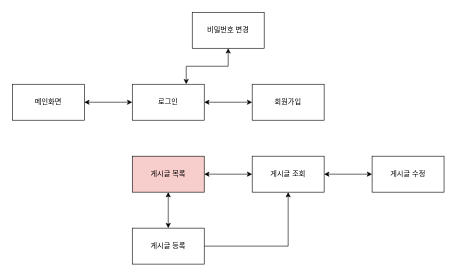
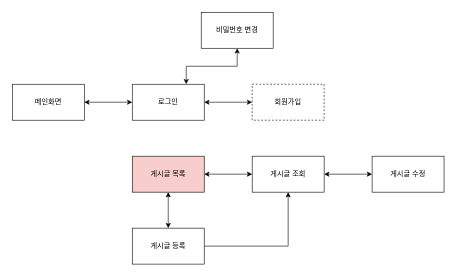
(228, 30) -> (237, 30)
(288, 102) -> (288, 102)
